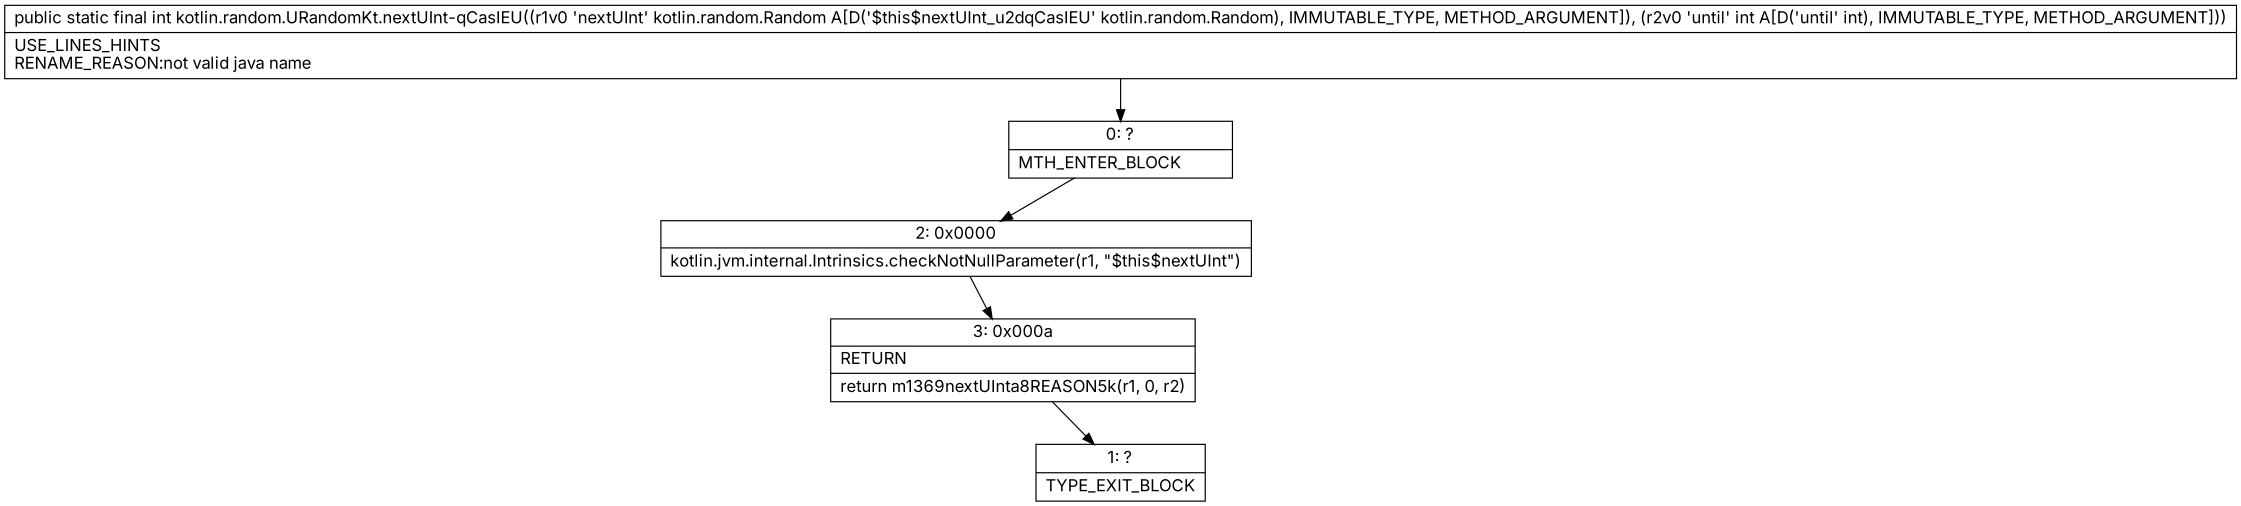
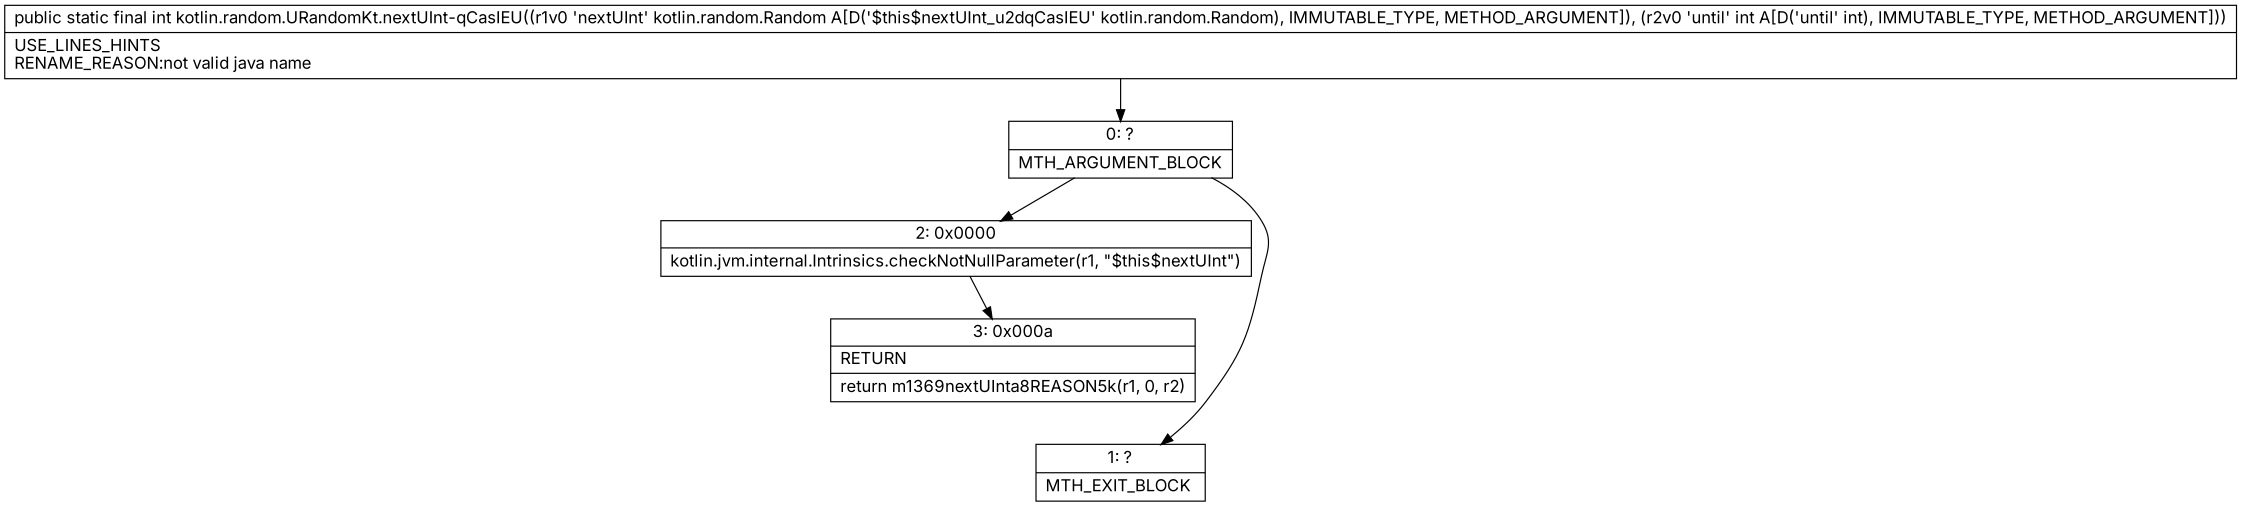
(1100, 163) -> (1121, 163)
(1069, 419) -> (1254, 308)
(1121, 486) -> (1119, 486)
